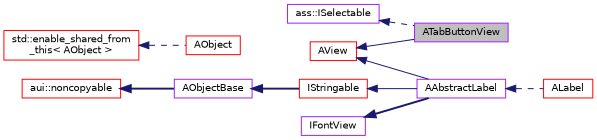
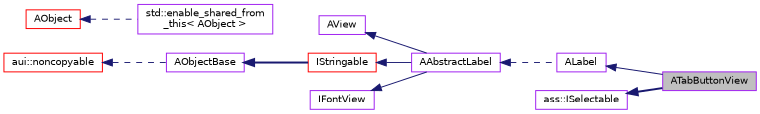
(402, 24) -> (650, 90)
(390, 43) -> (639, 71)
(71, 45) -> (205, 19)
(167, 45) -> (114, 19)
(333, 51) -> (342, 25)
(152, 89) -> (139, 63)
(568, 89) -> (581, 63)
(402, 106) -> (404, 80)
